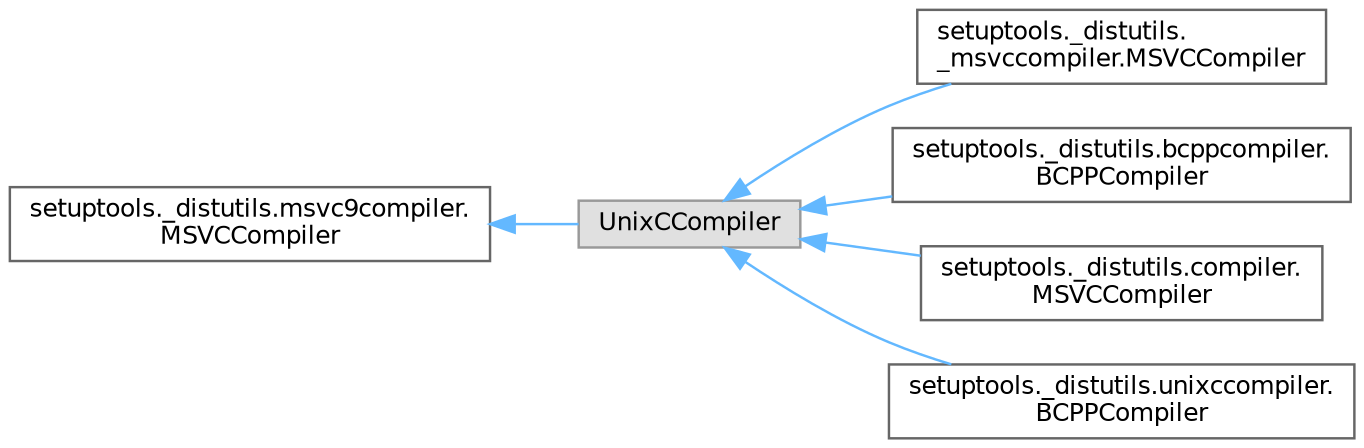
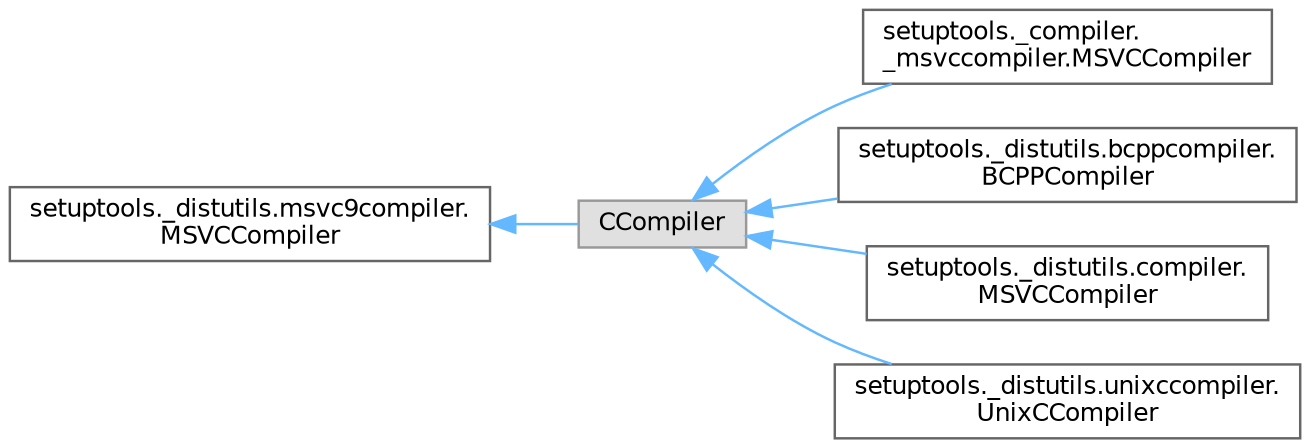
(1122, 47) -> (1067, 47)
(690, 224) -> (662, 224)
(1122, 401) -> (1067, 401)
